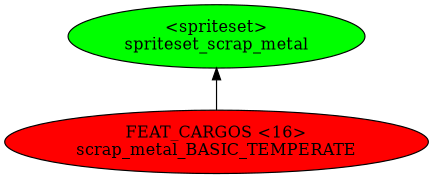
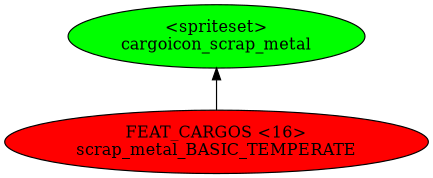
(217, 36) -> (217, 36)
